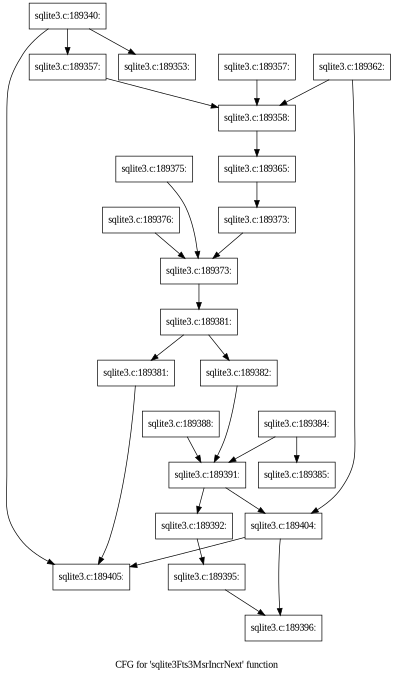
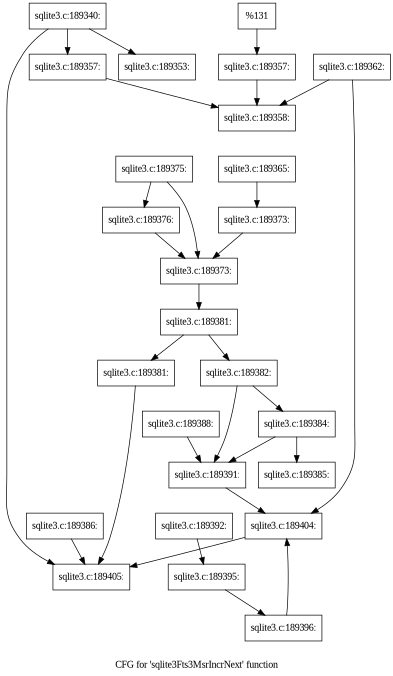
none -> (257, 16)
(257, 140) -> none
none -> (149, 191)
none -> (265, 396)
(202, 497) -> none
none -> (65, 526)
(279, 574) -> (288, 581)
